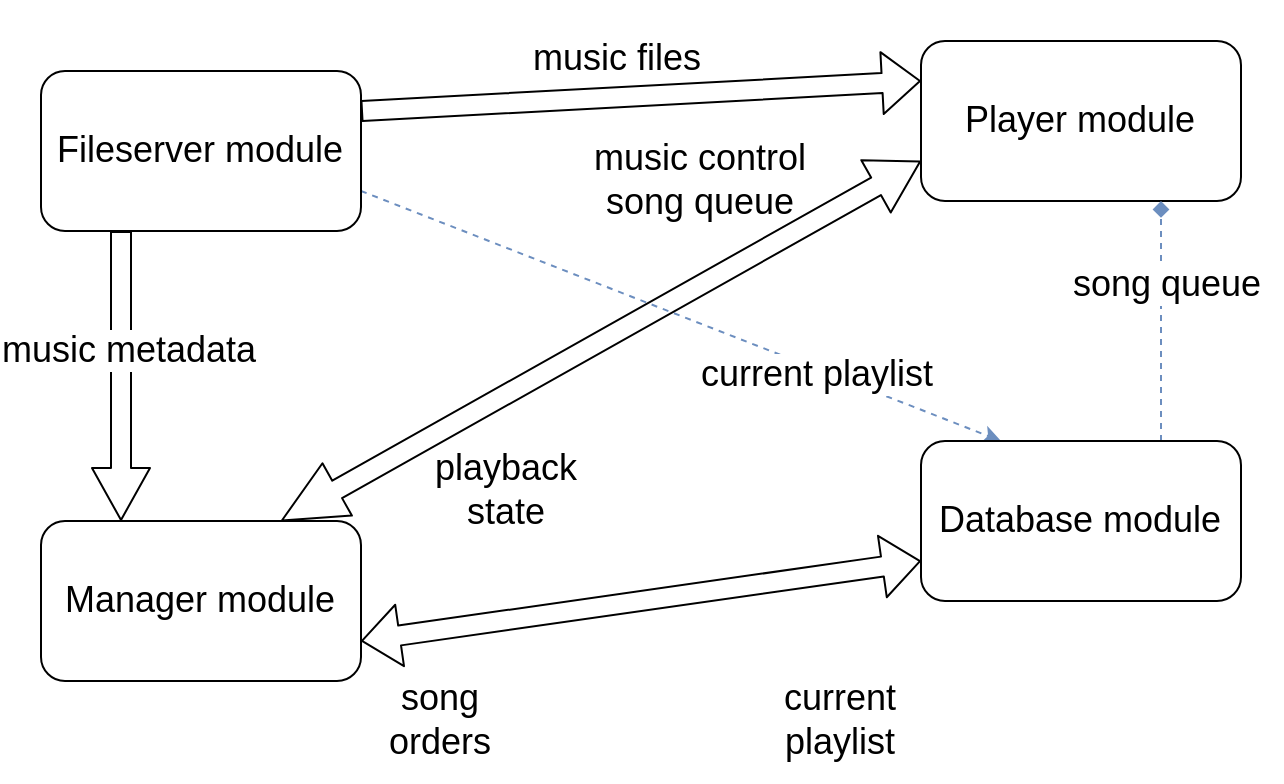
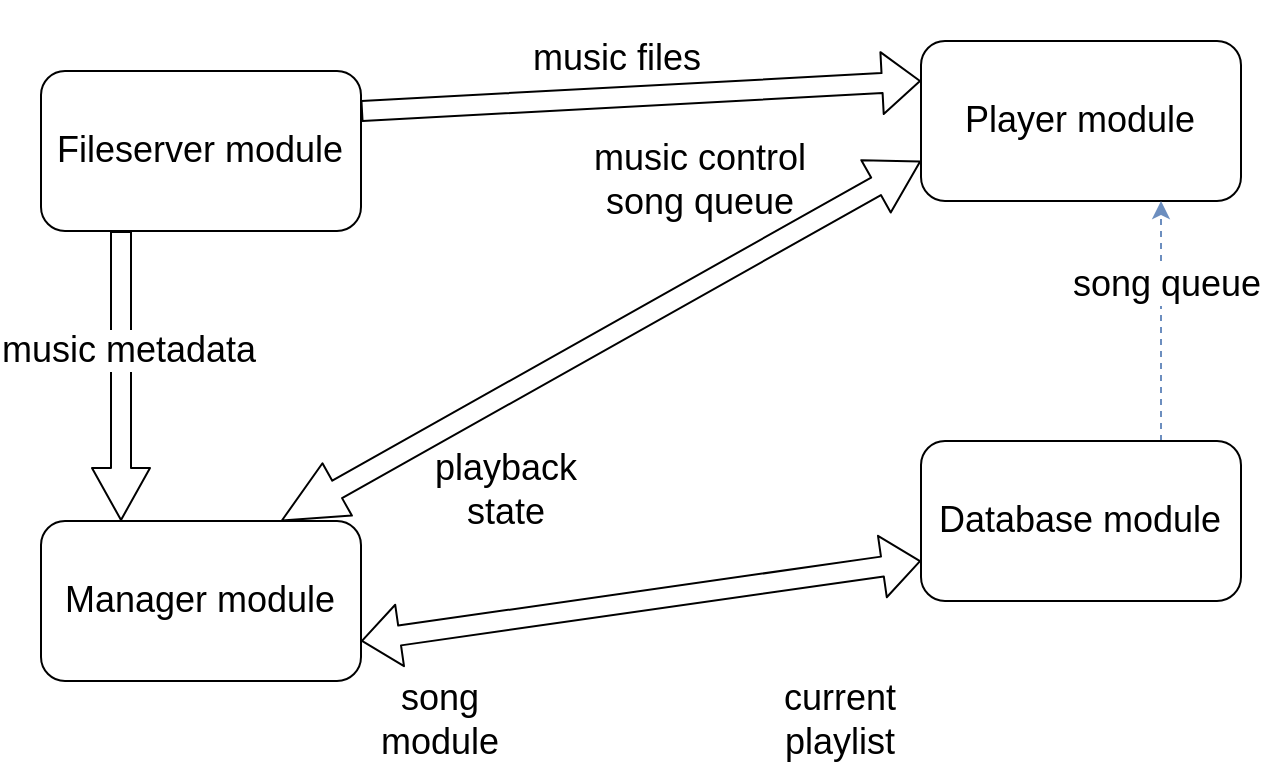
(1161, 217) -> (1161, 216)
(501, 246) -> none
(441, 721) -> (441, 721)
